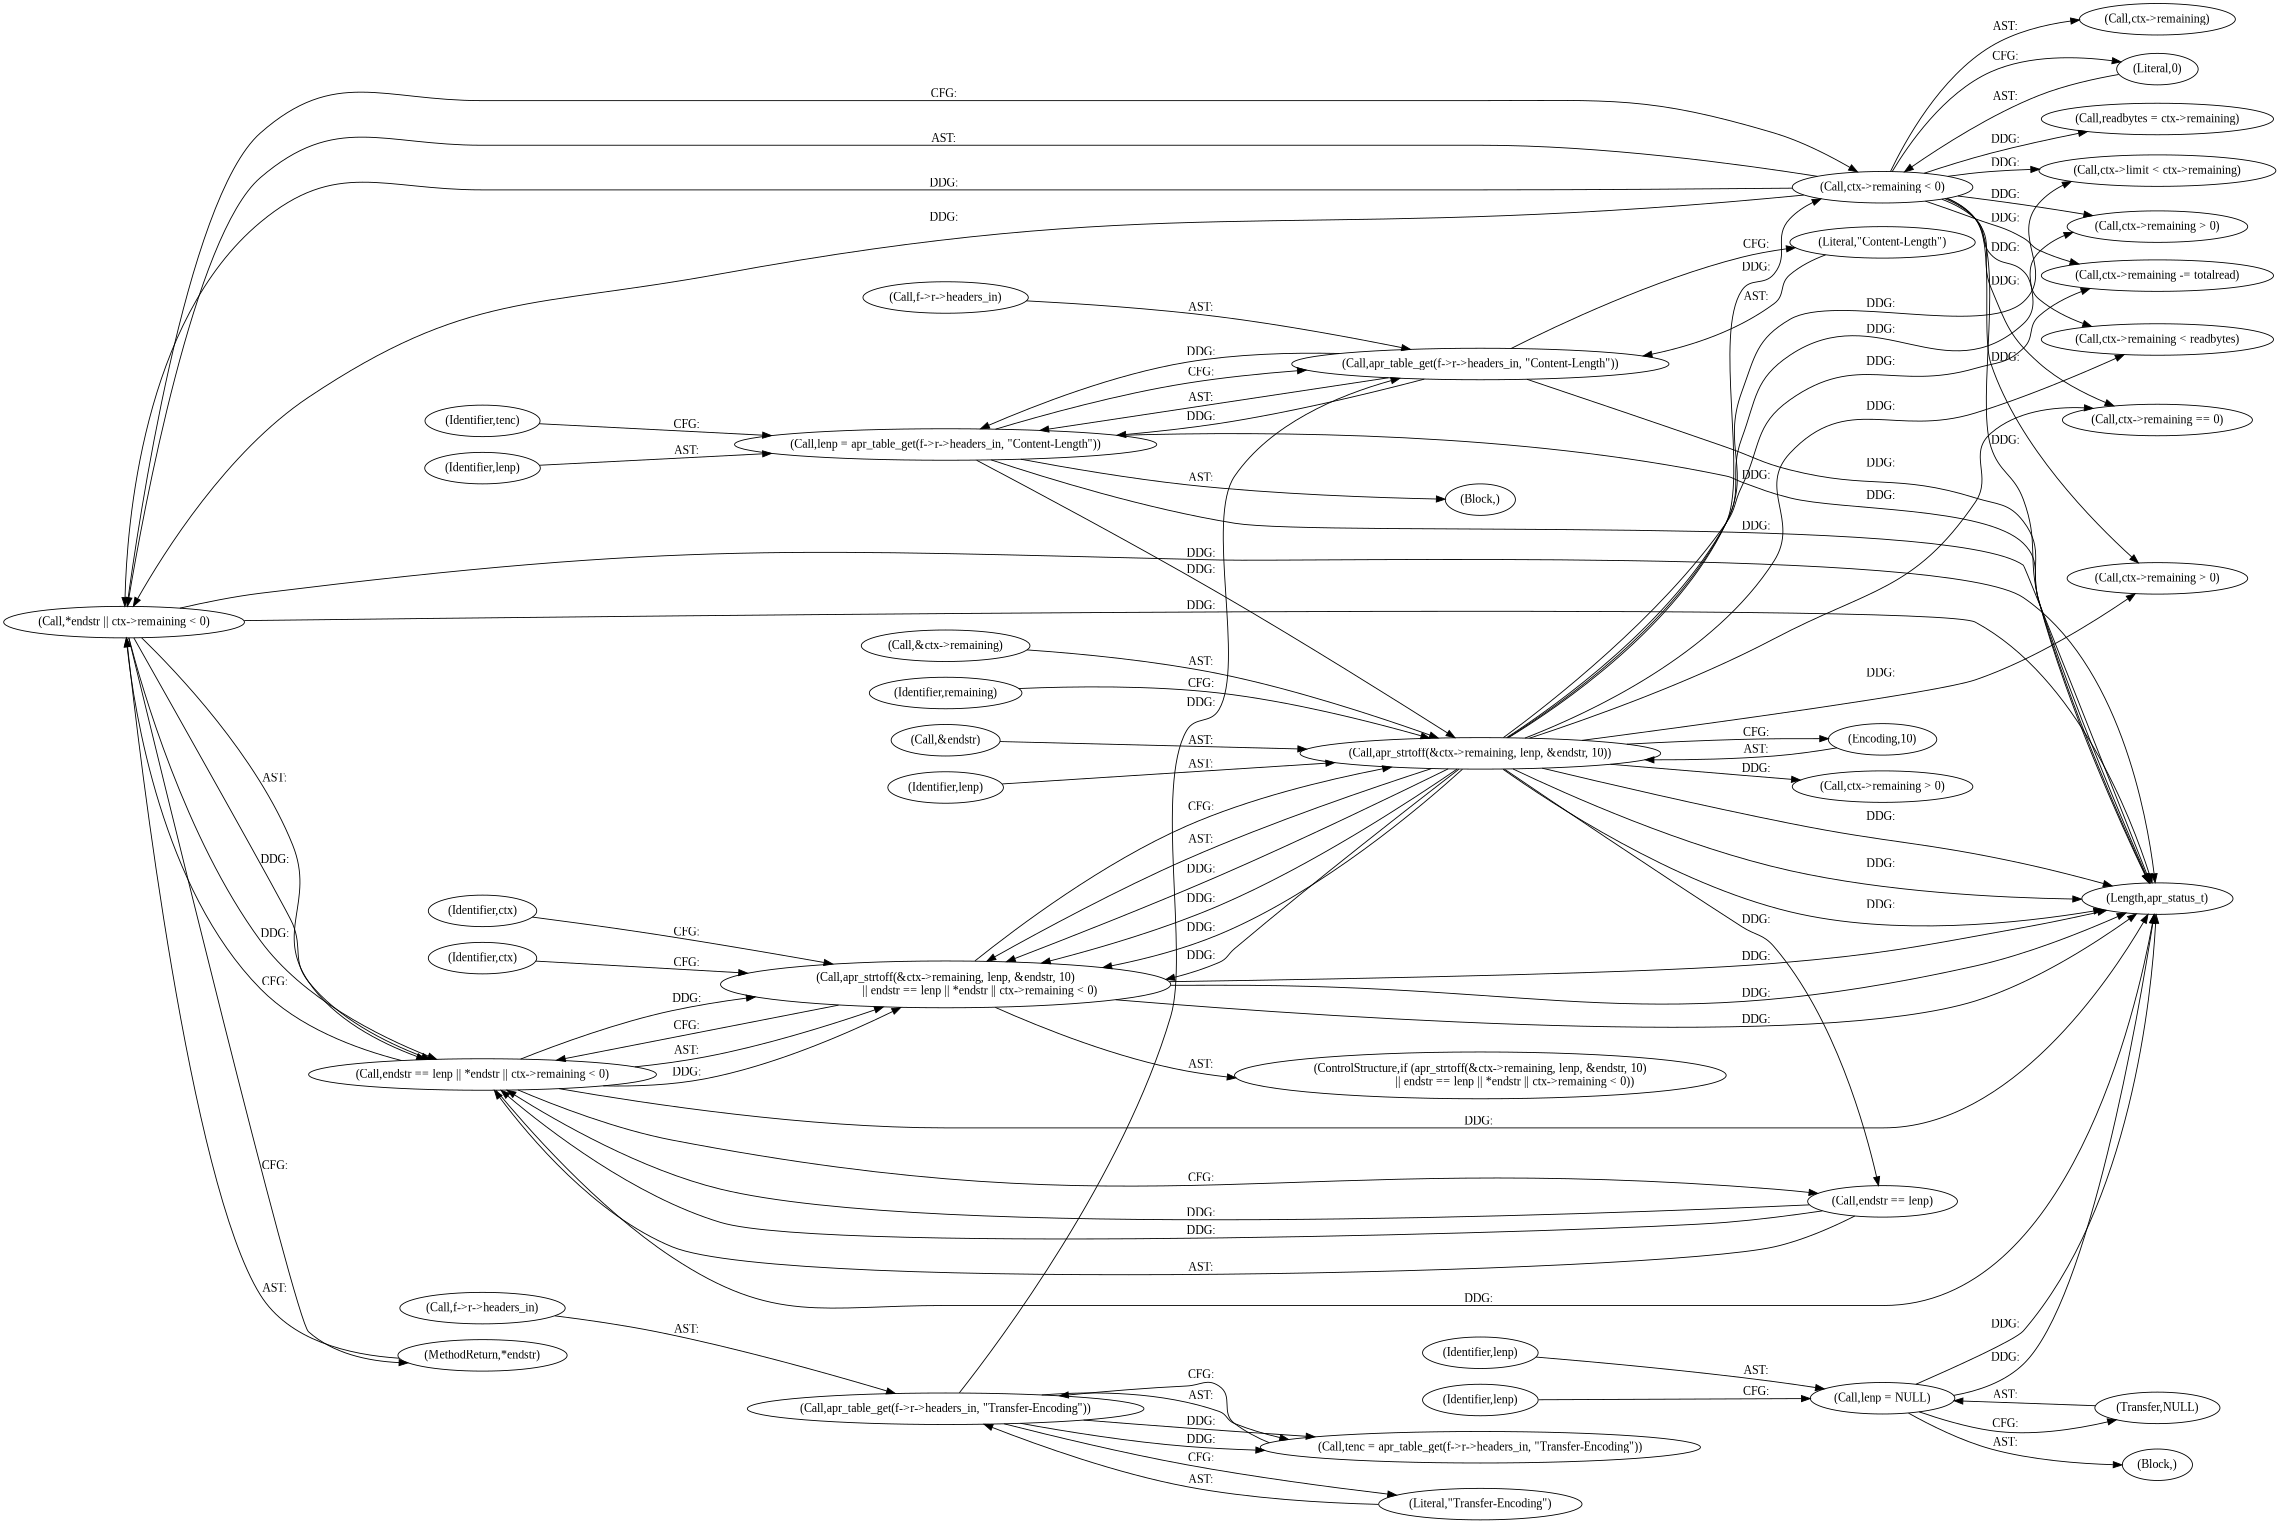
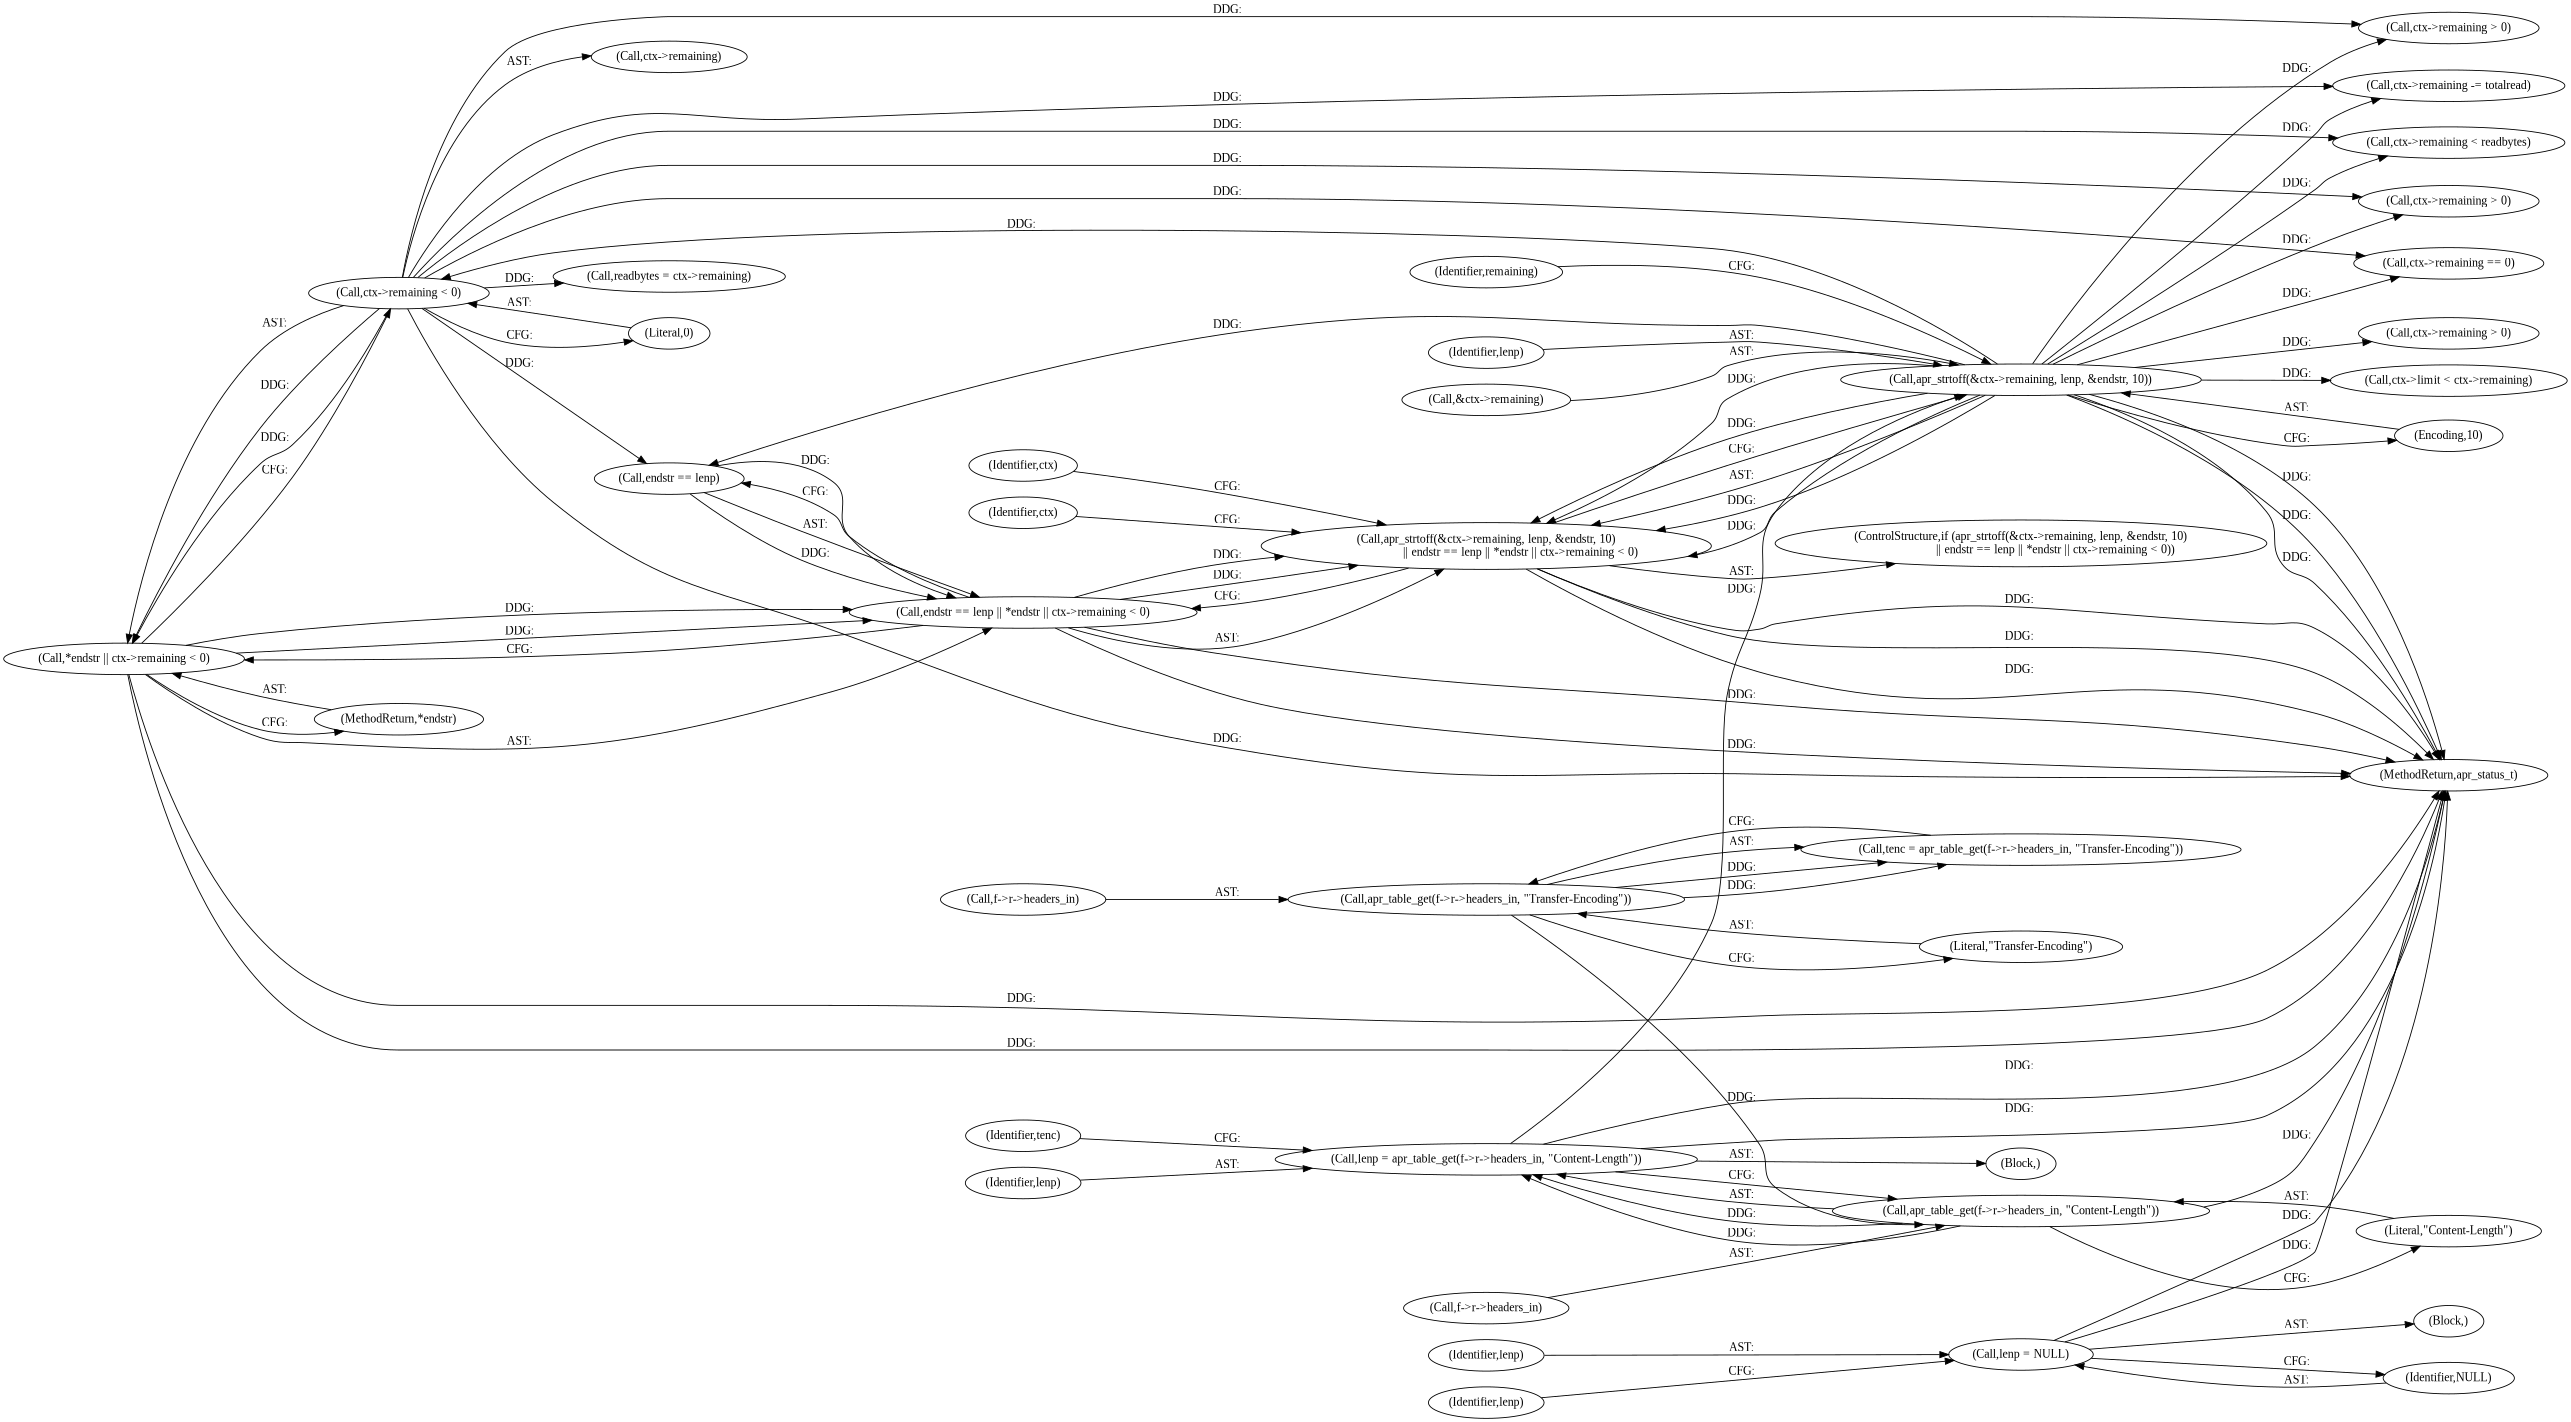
(1989, 172) -> (531, 384)
(946, 740) -> none
(2157, 899) -> (2449, 775)
(2157, 1408) -> (2449, 1378)
